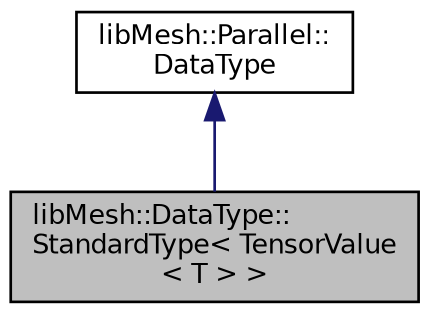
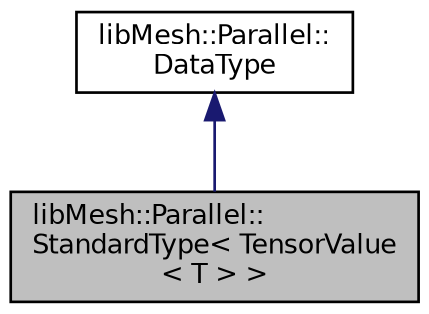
(215, 247) -> (215, 247)
